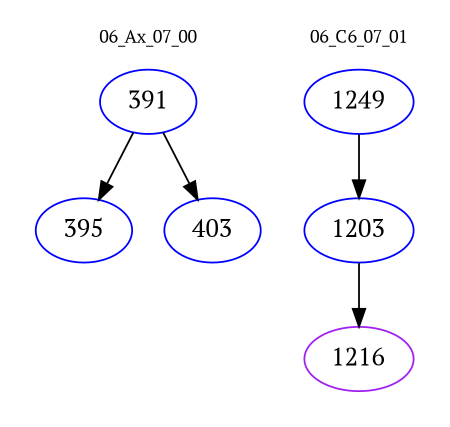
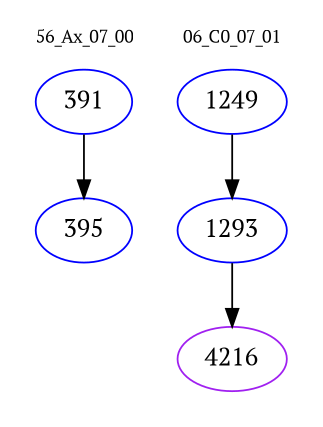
(148, 38) -> (85, 38)
(359, 38) -> (232, 38)
(213, 230) -> none
(359, 230) -> (232, 230)
(359, 359) -> (232, 359)
